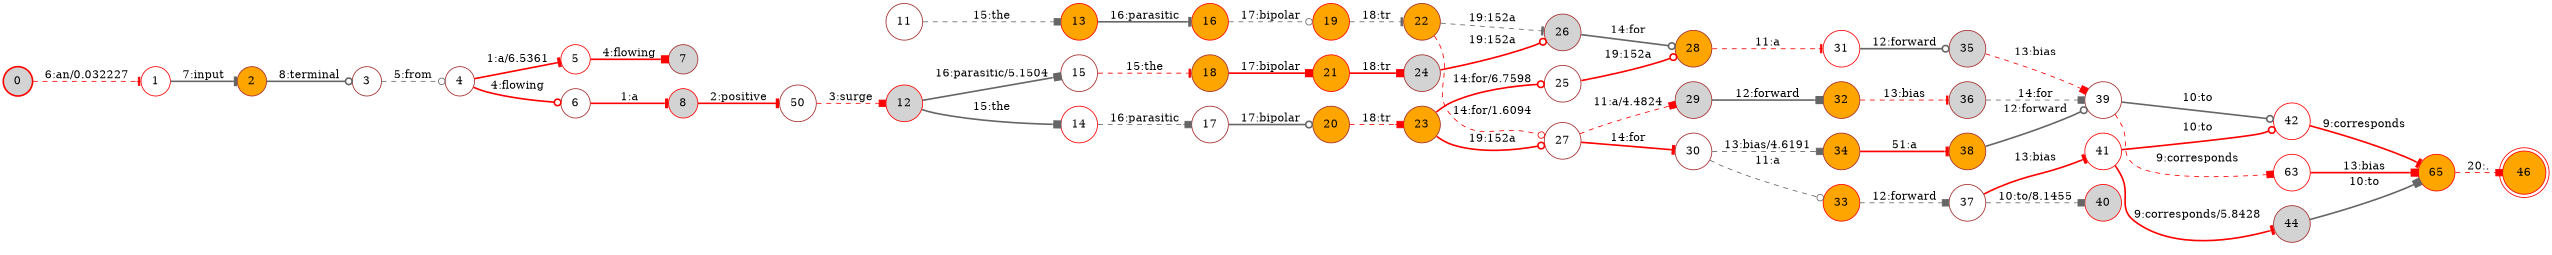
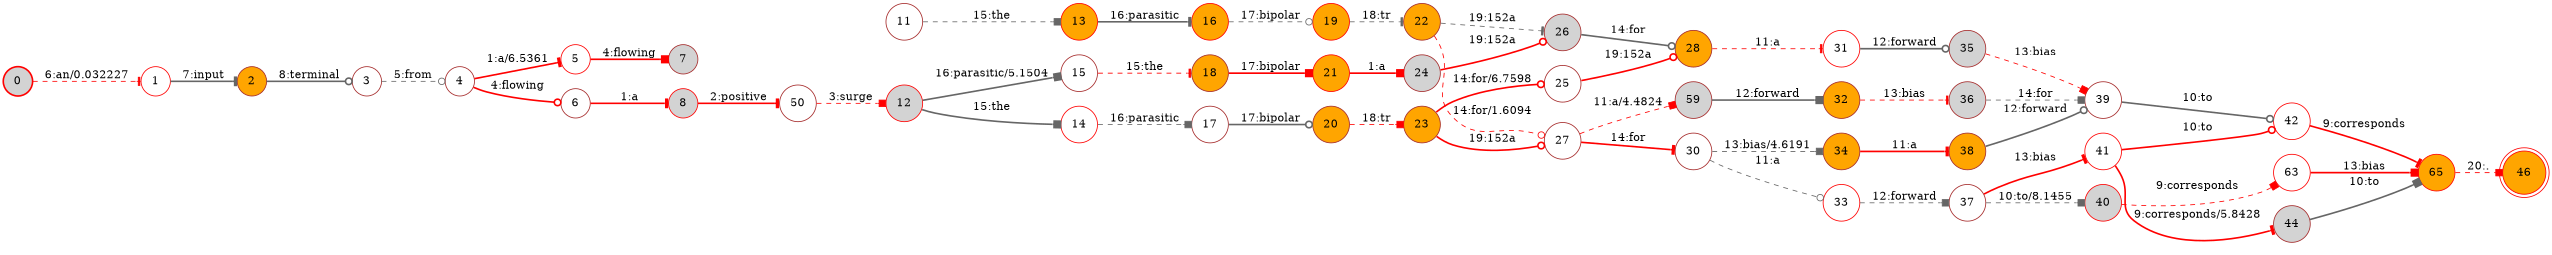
(1377, 67) -> (1377, 67)
(1693, 100) -> (1693, 100)
(1904, 145) -> (1904, 145)
(2171, 175) -> (2197, 204)
(1841, 203) -> (1841, 203)
